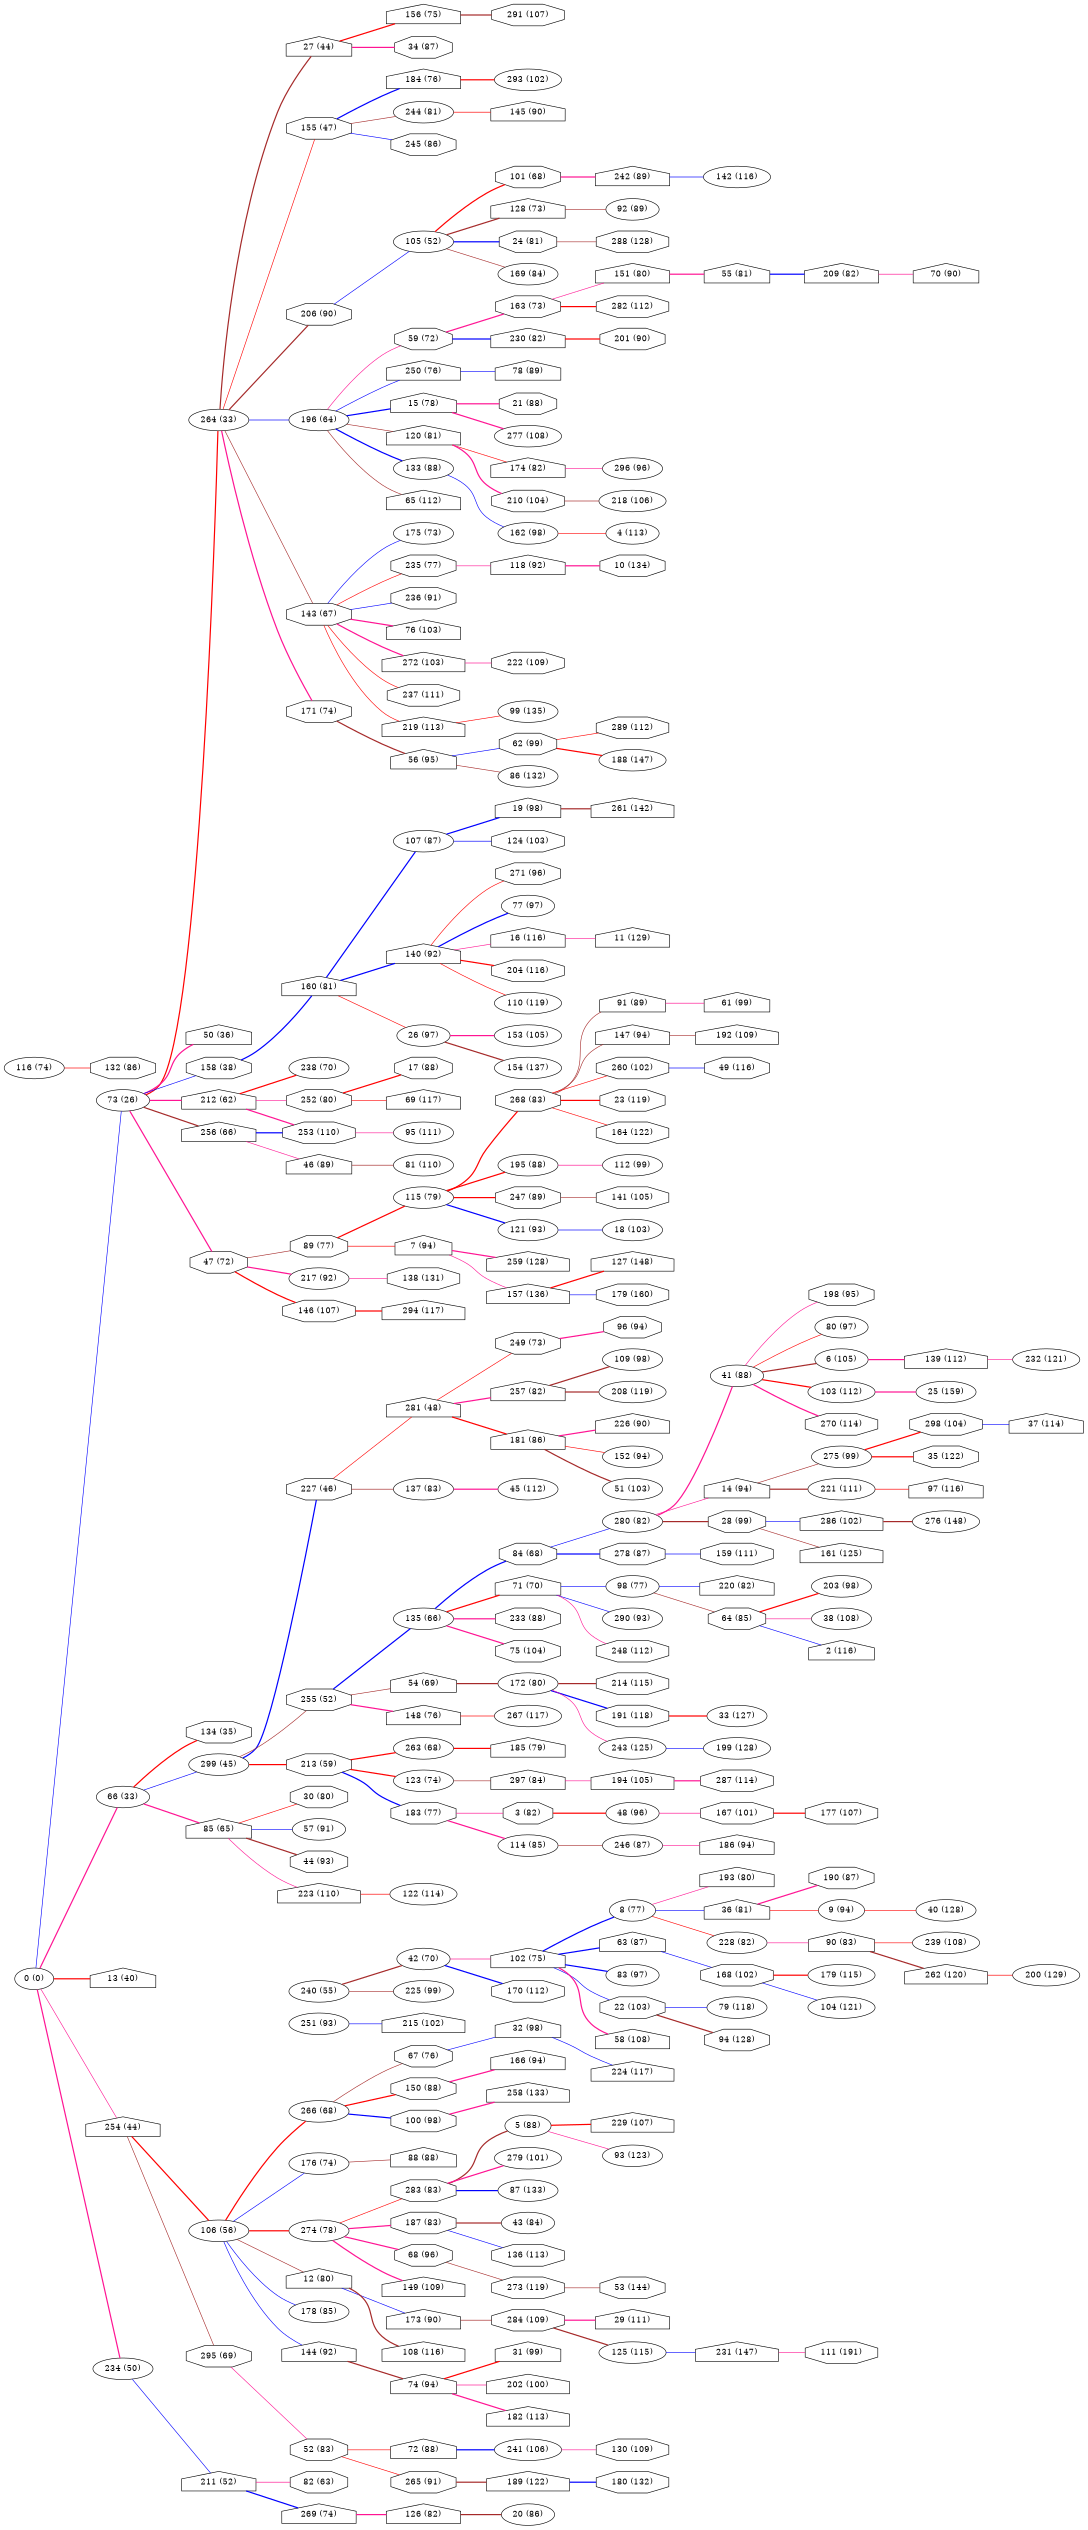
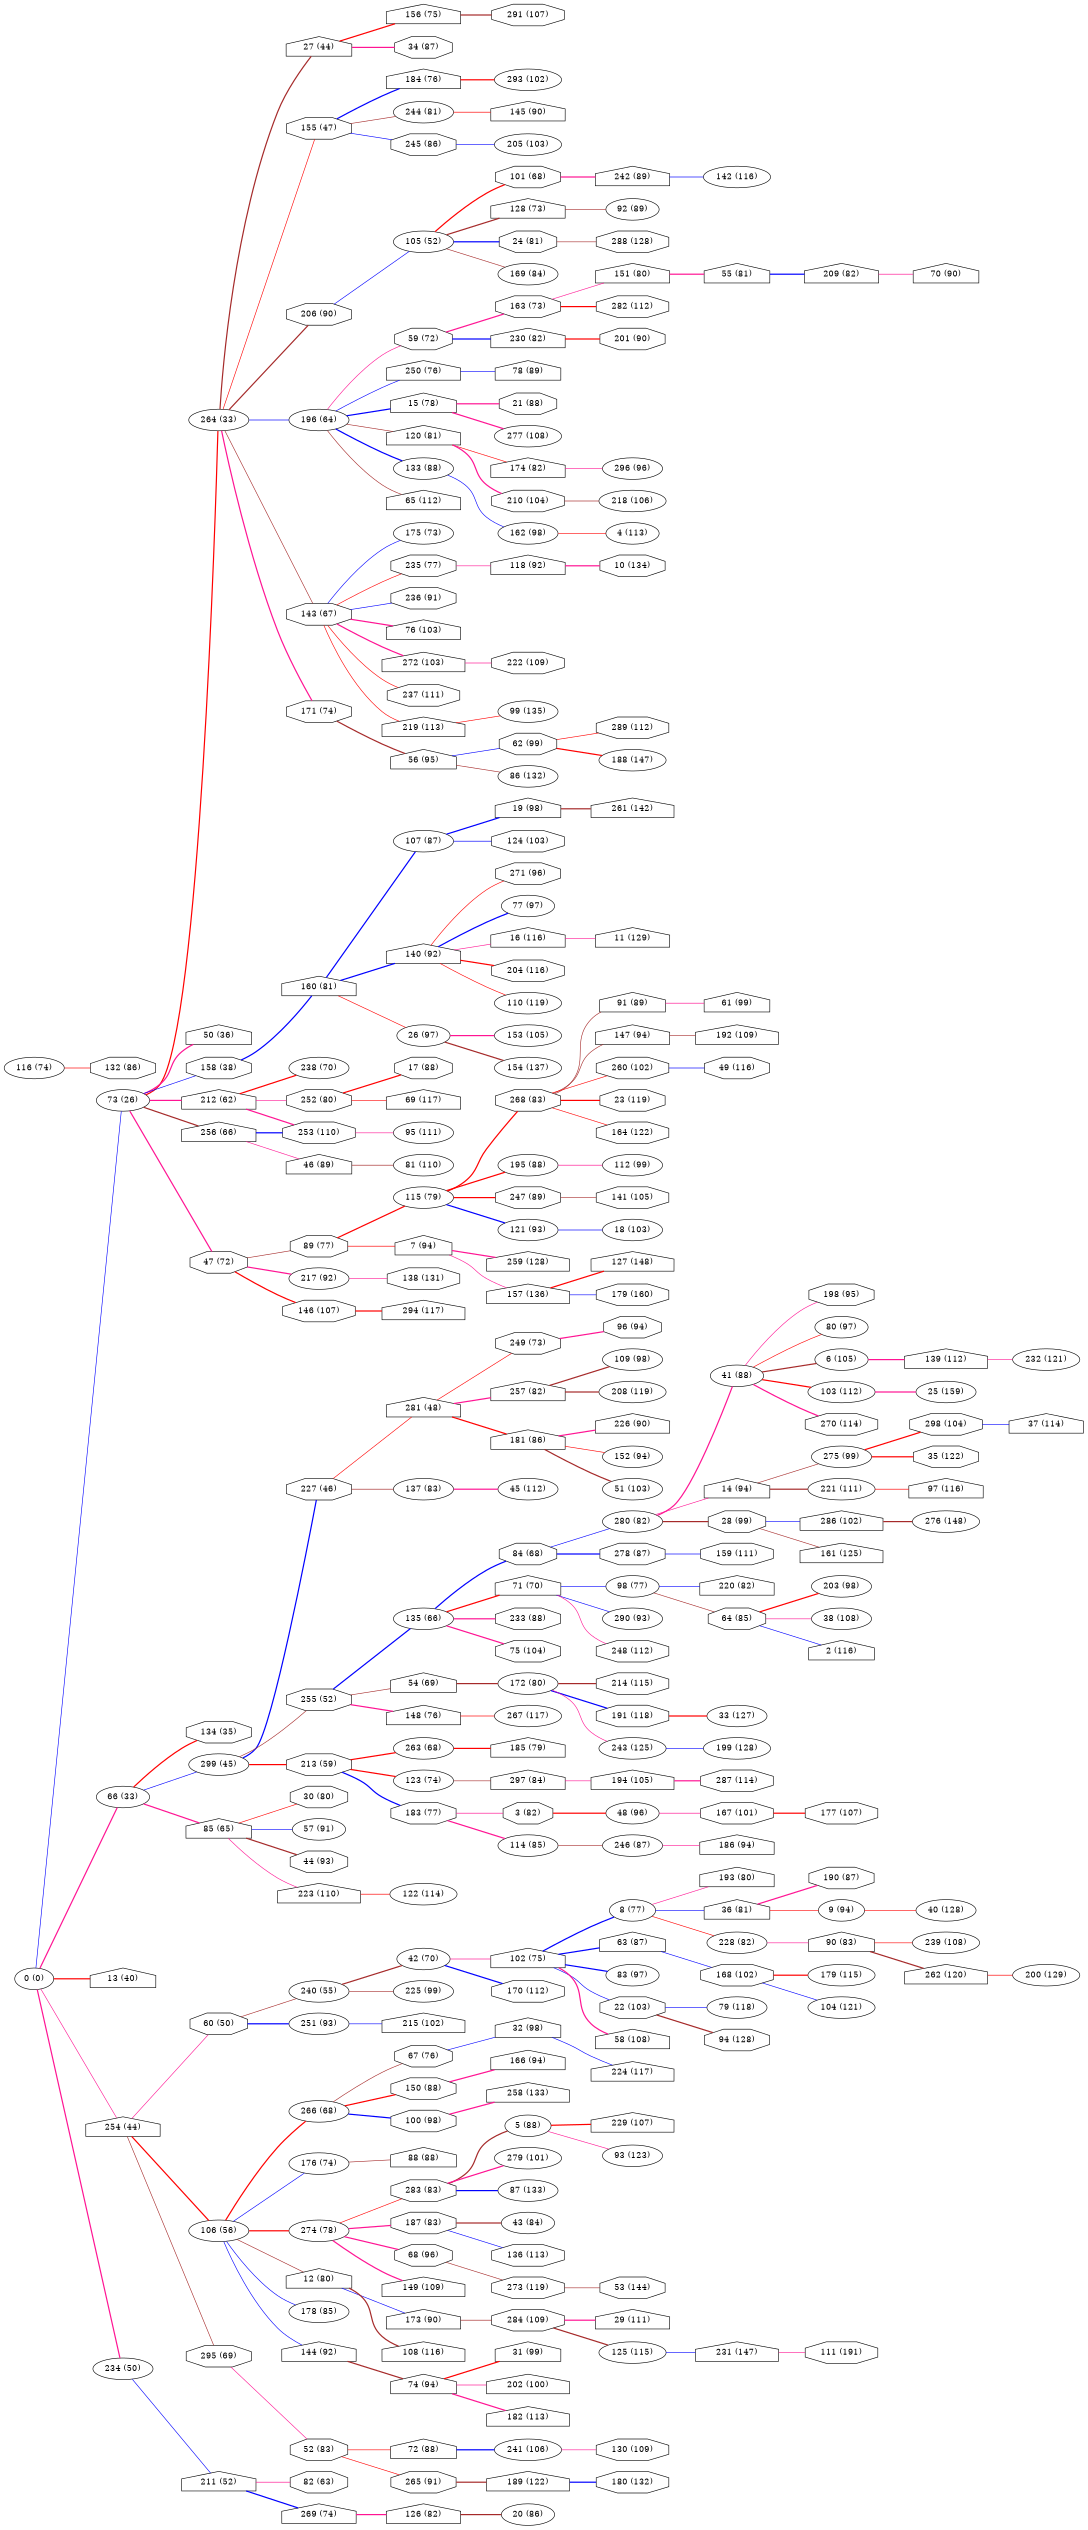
none -> (528, 145)
none -> (219, 2024)
